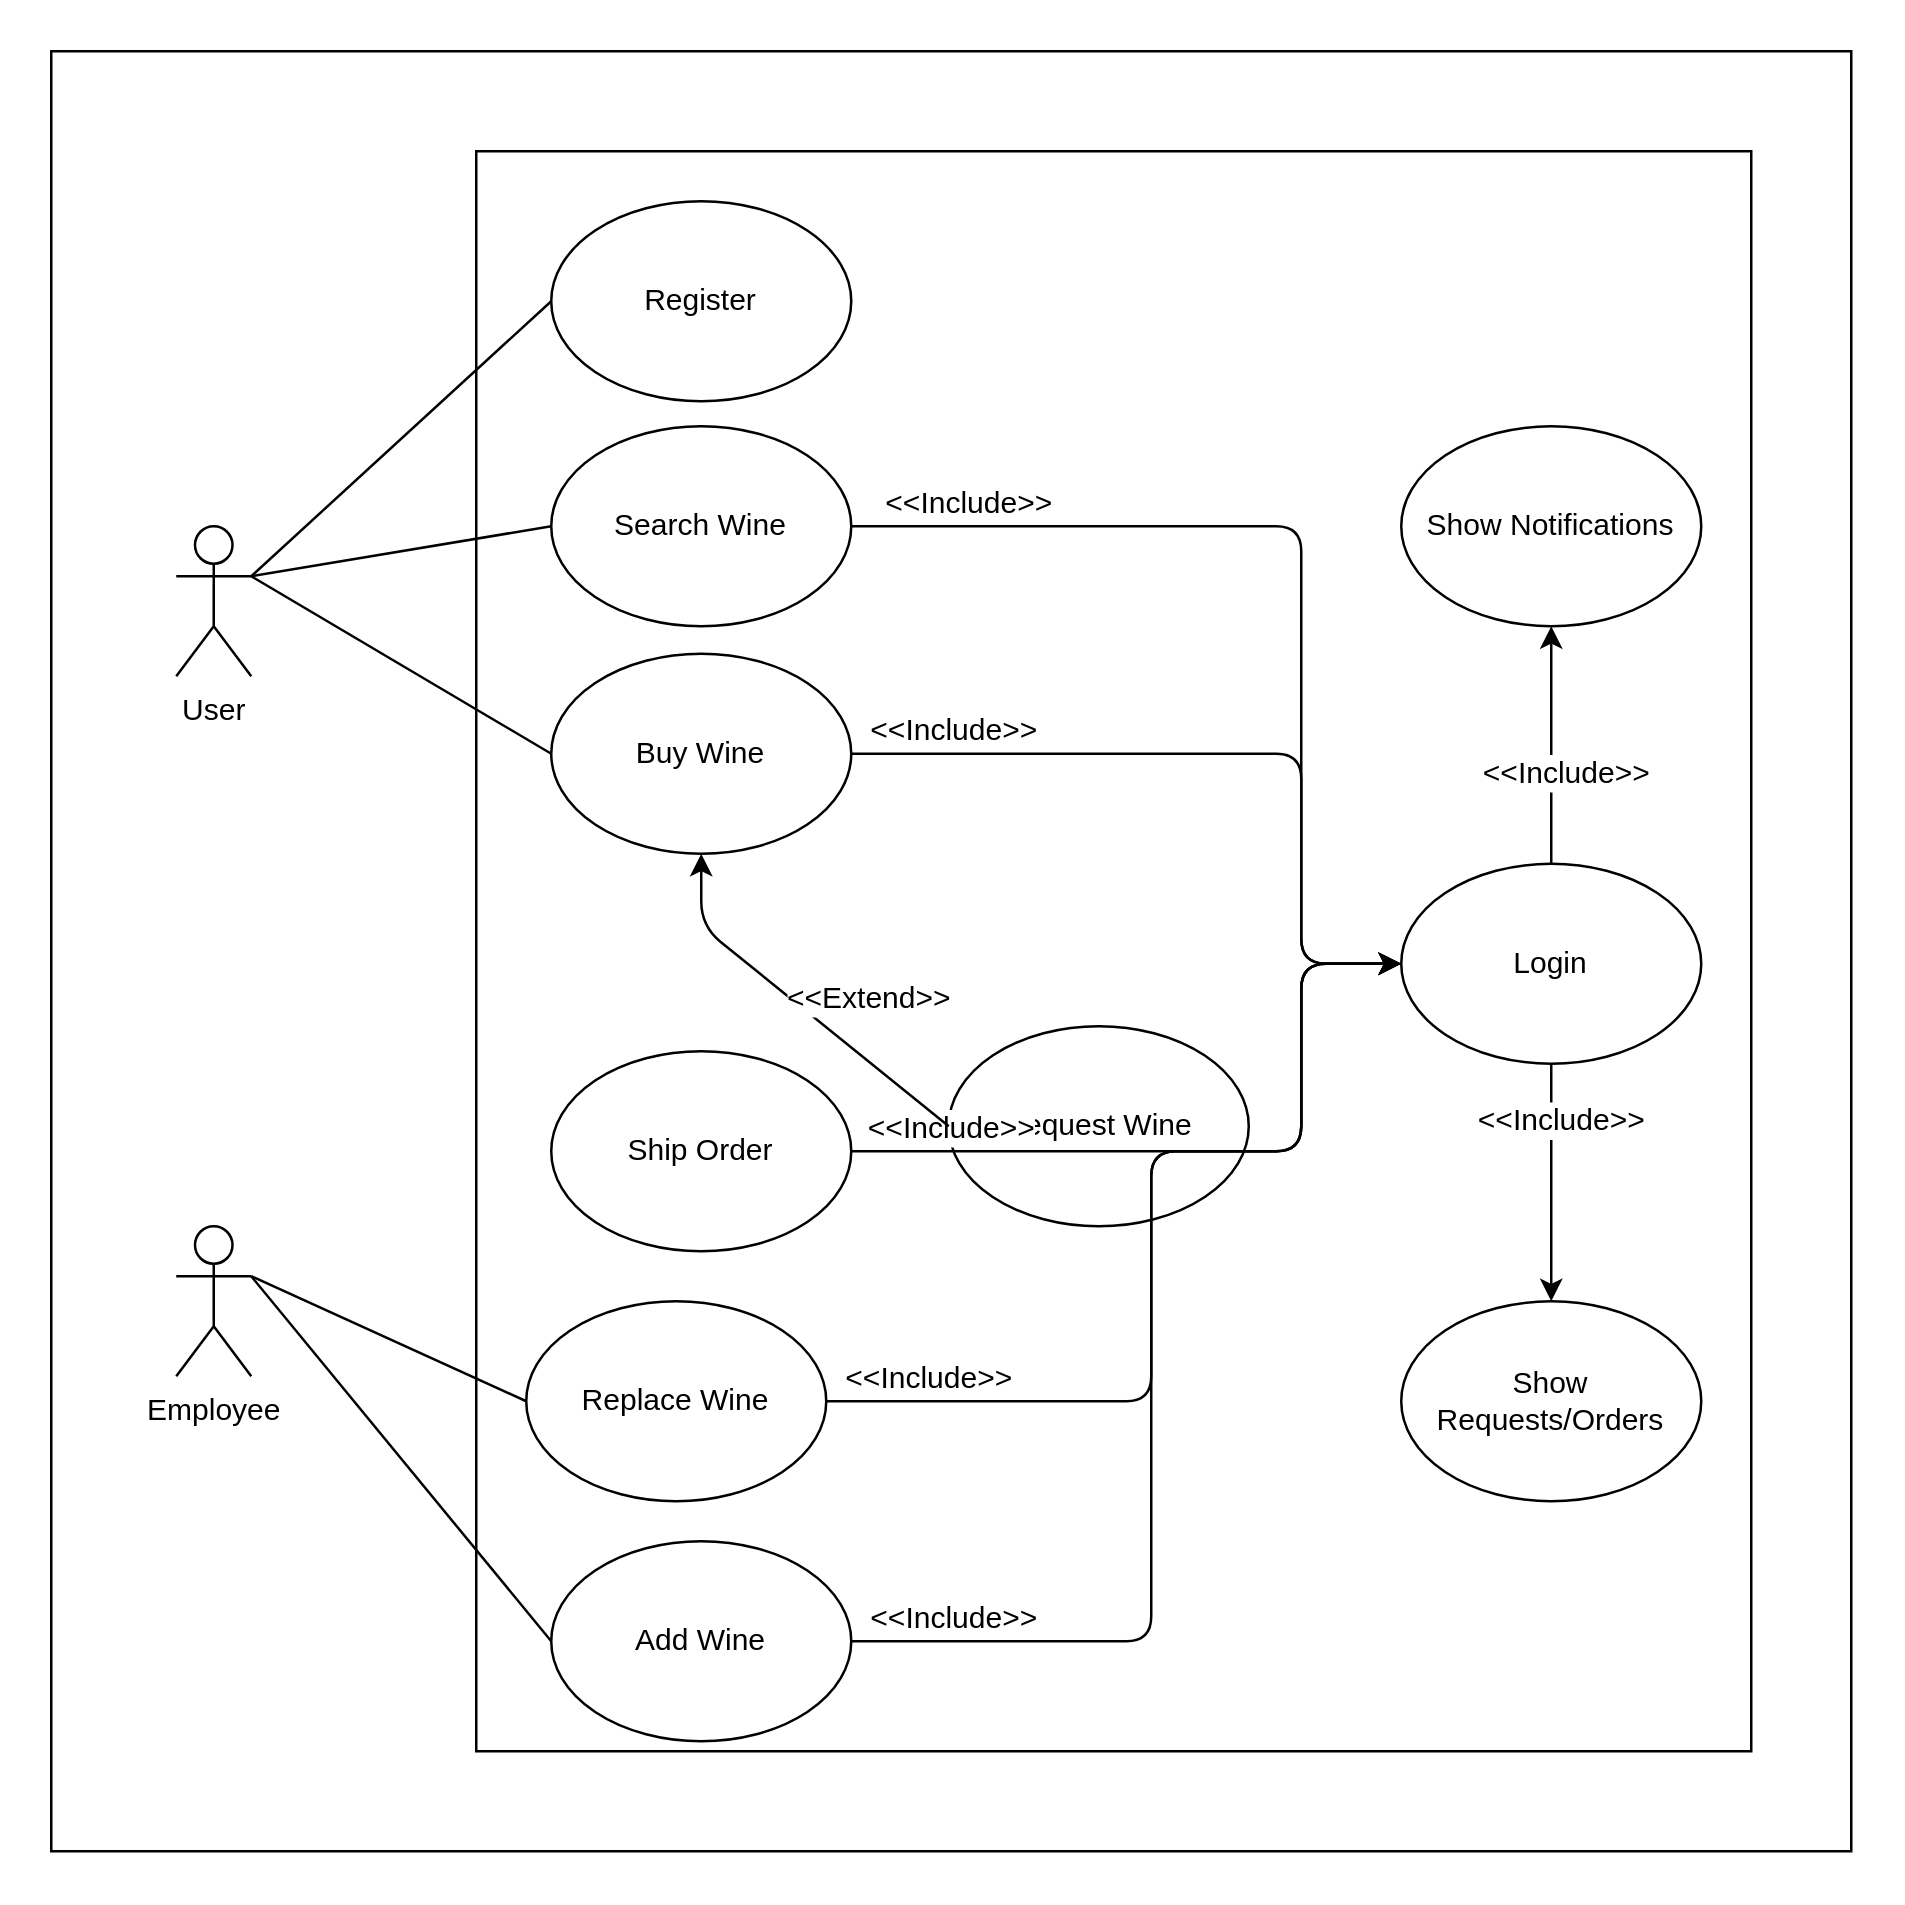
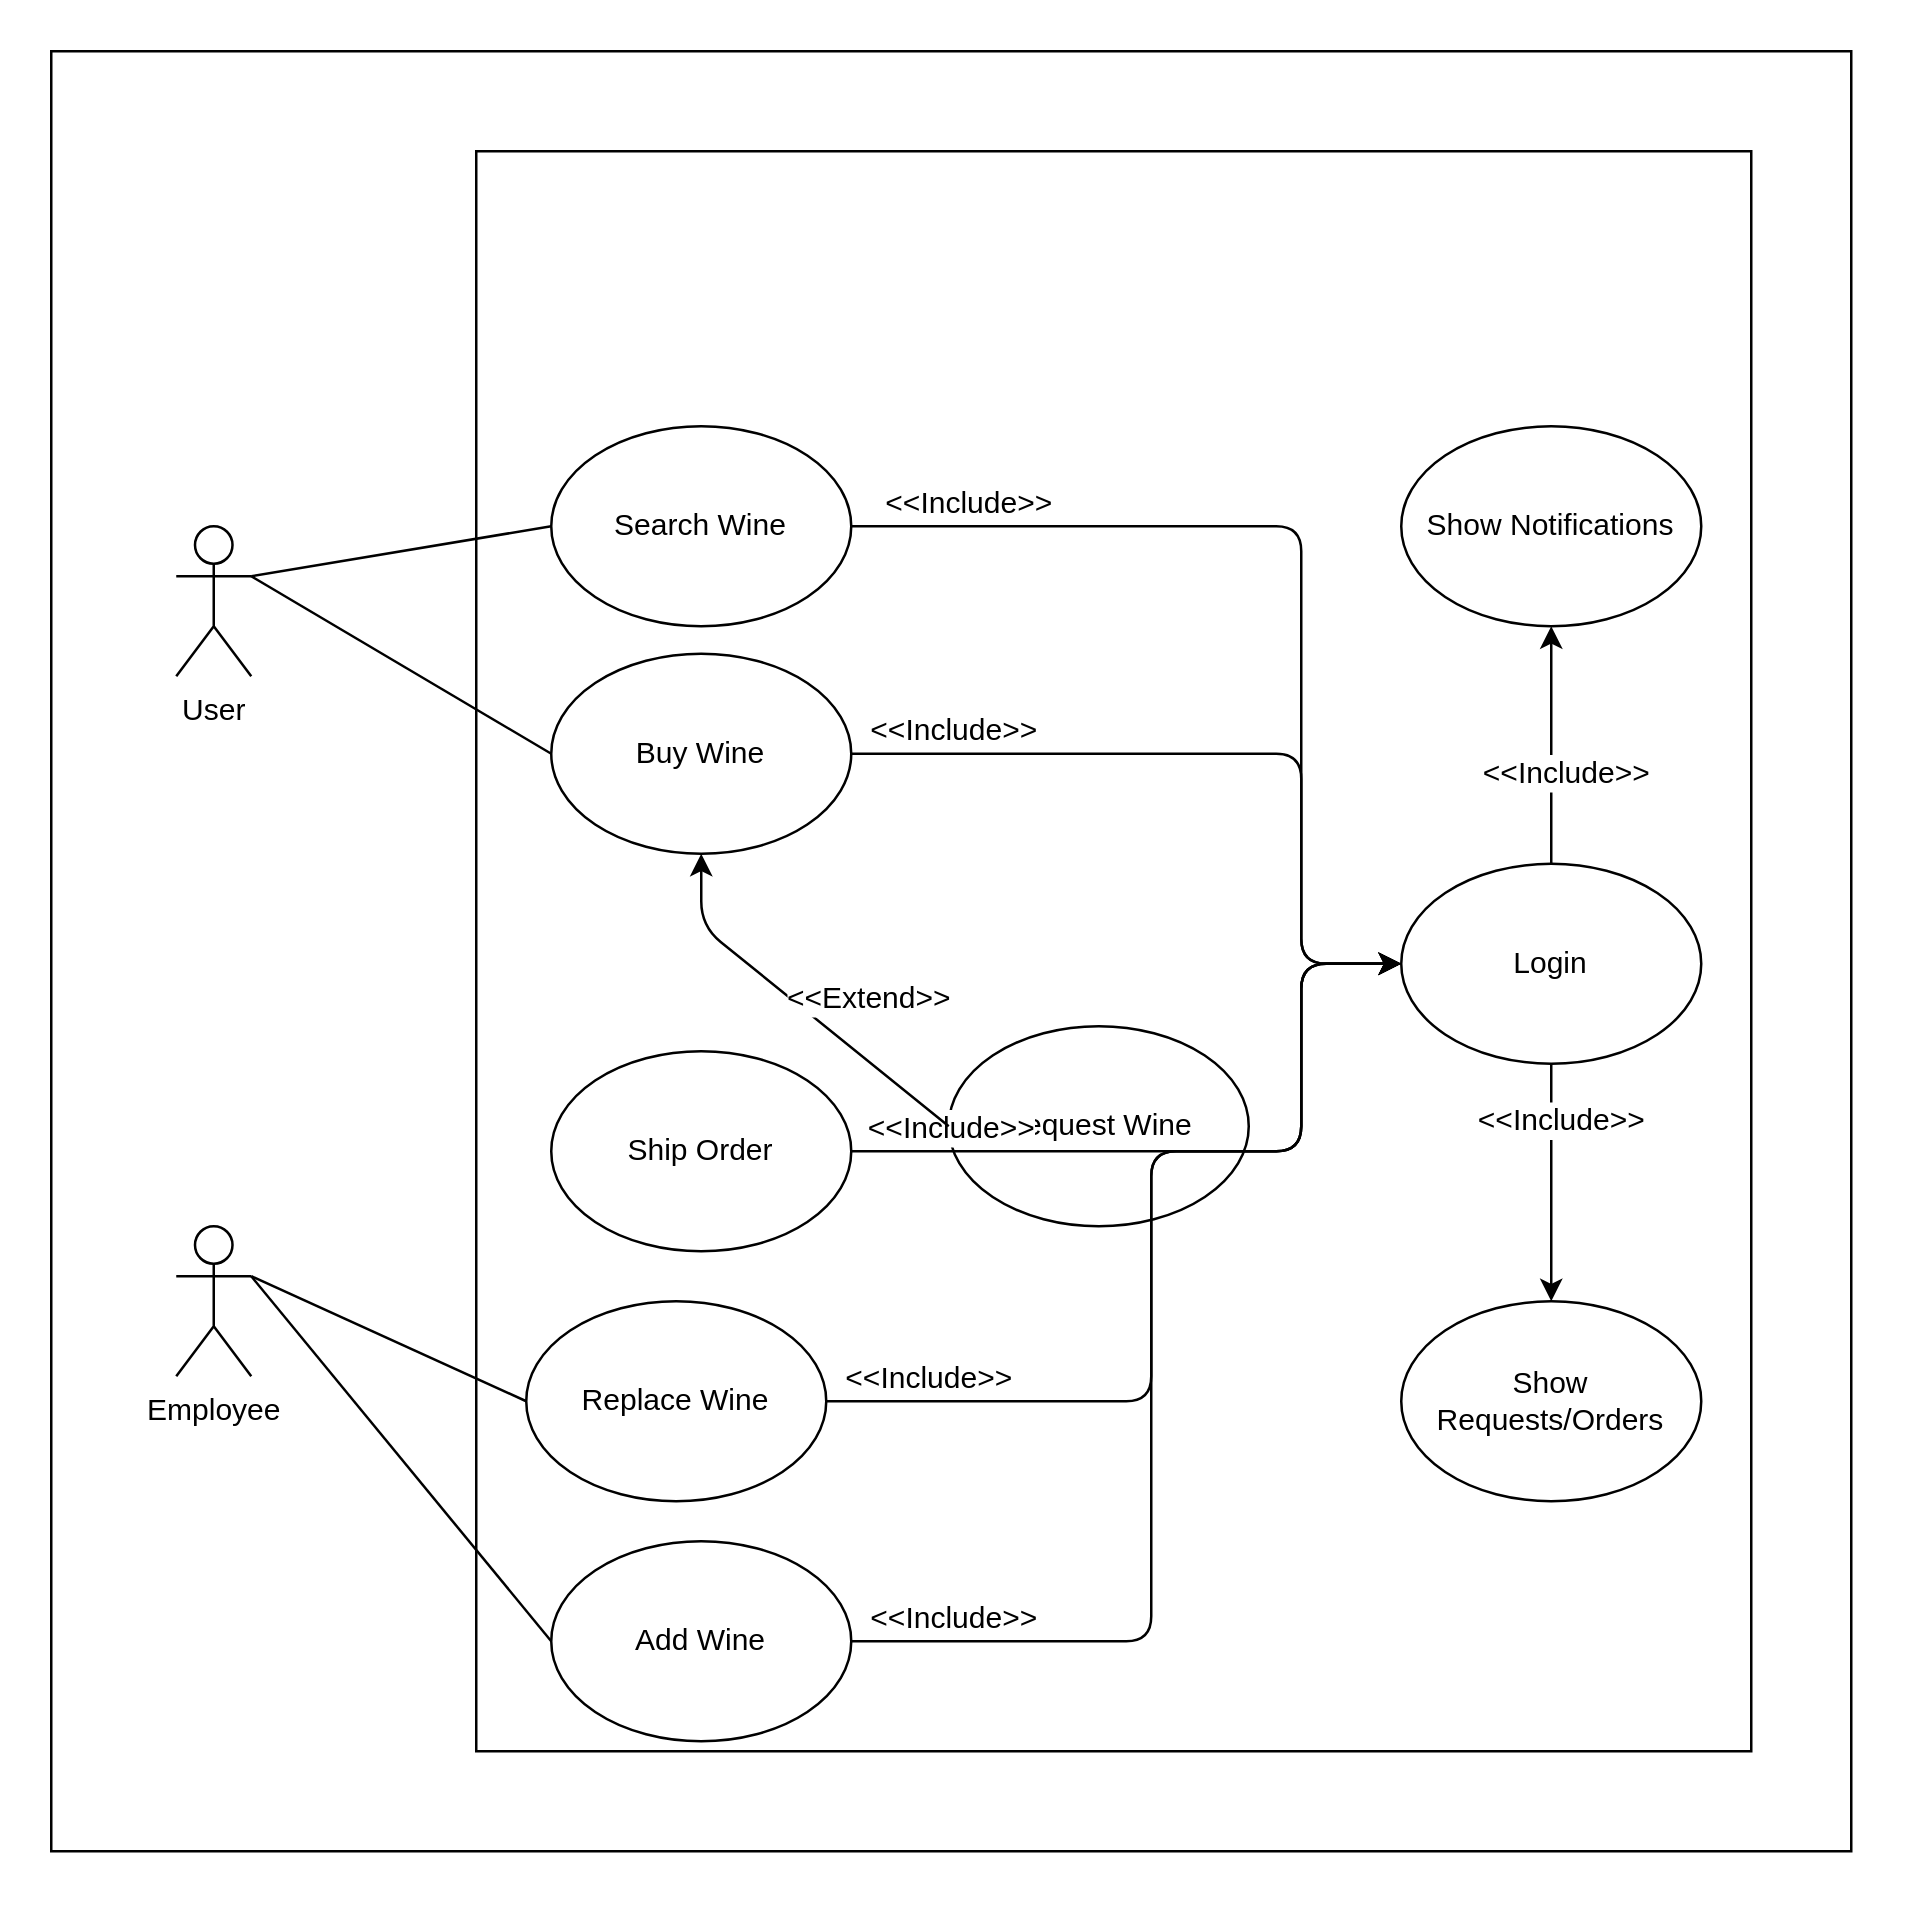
(701, 301) -> none
(403, 437) -> none
